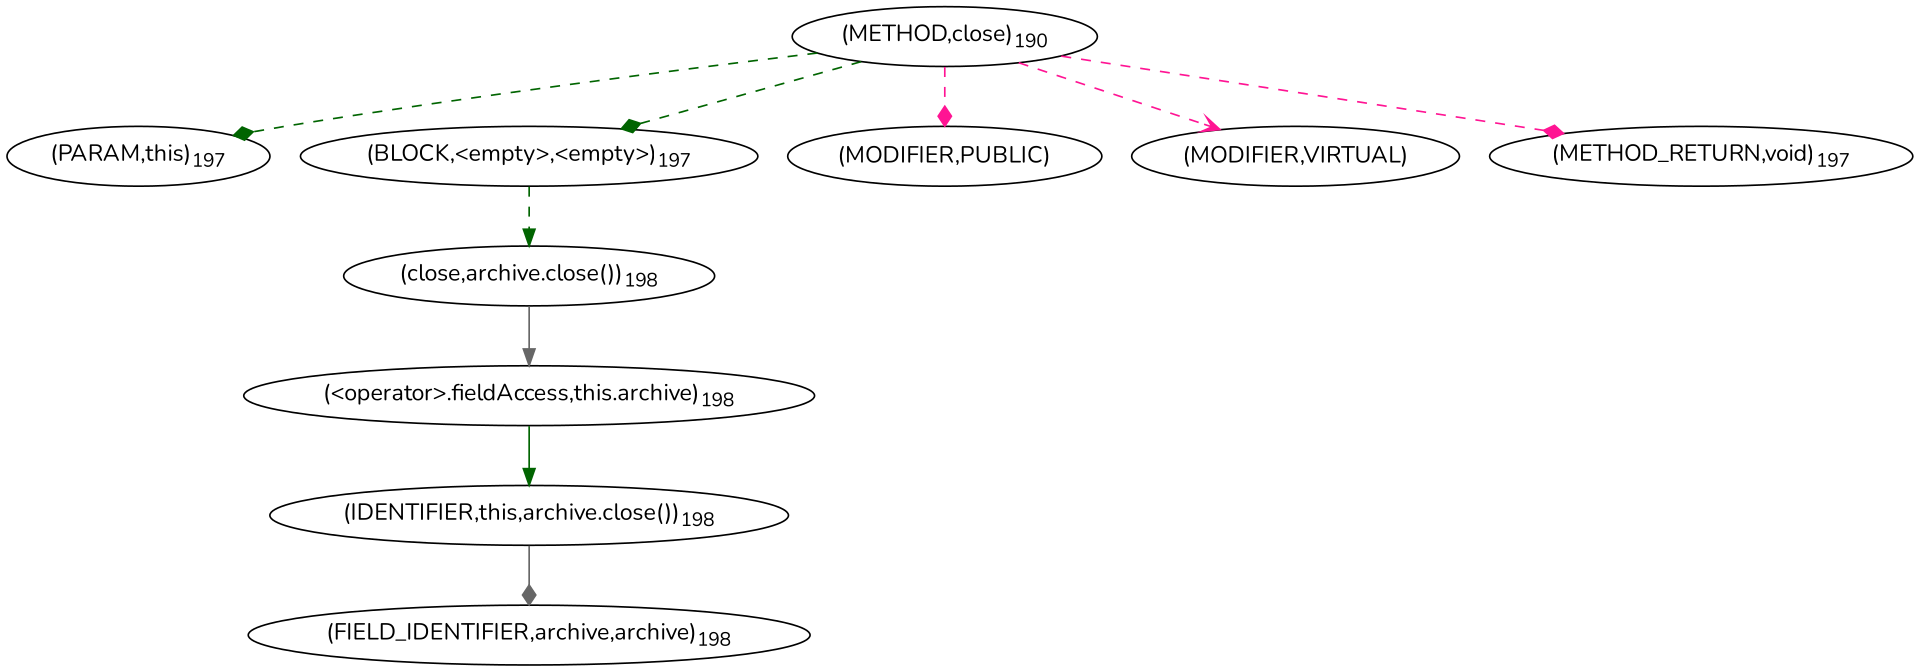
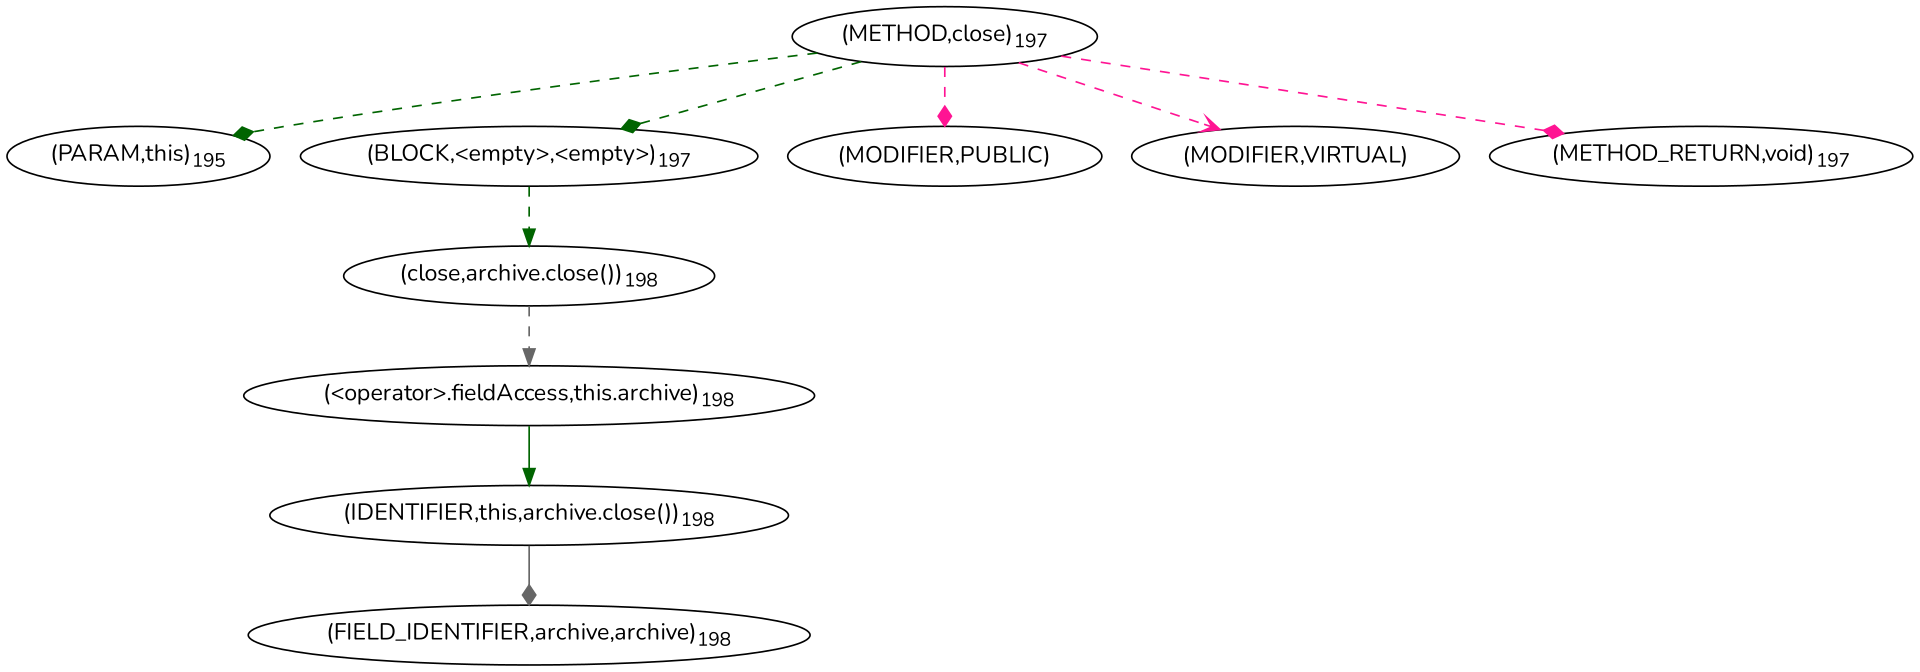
(1031, 34) -> (1031, 34)
(209, 154) -> (209, 154)
(529, 328) -> (529, 328)
